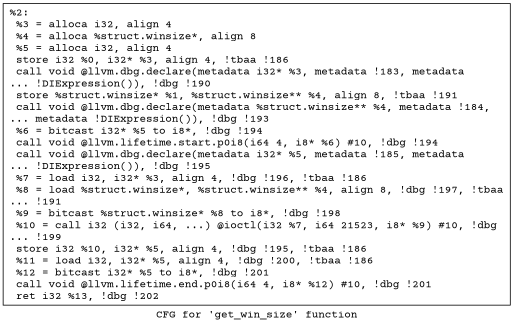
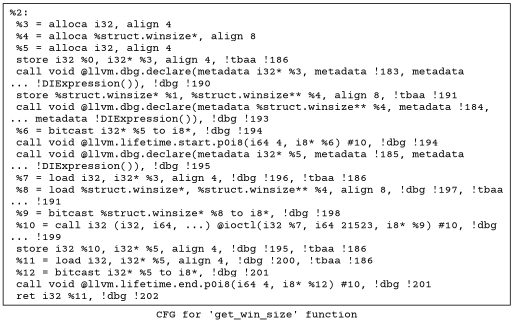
(84, 296) -> (84, 296)
